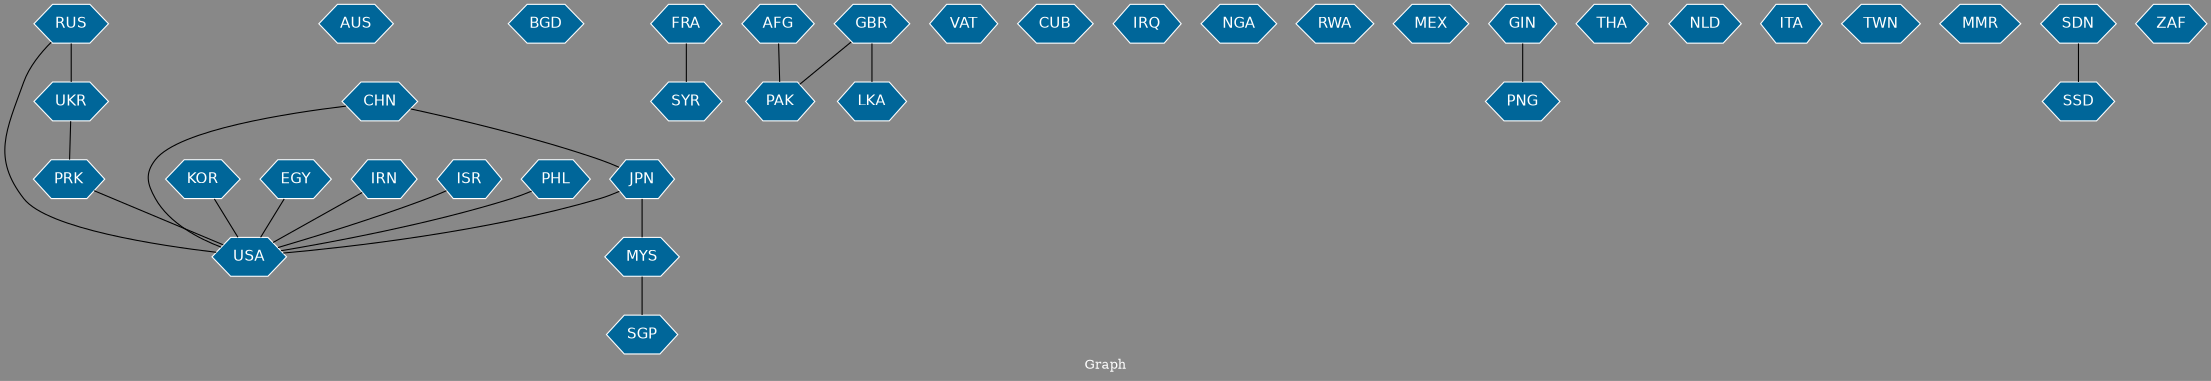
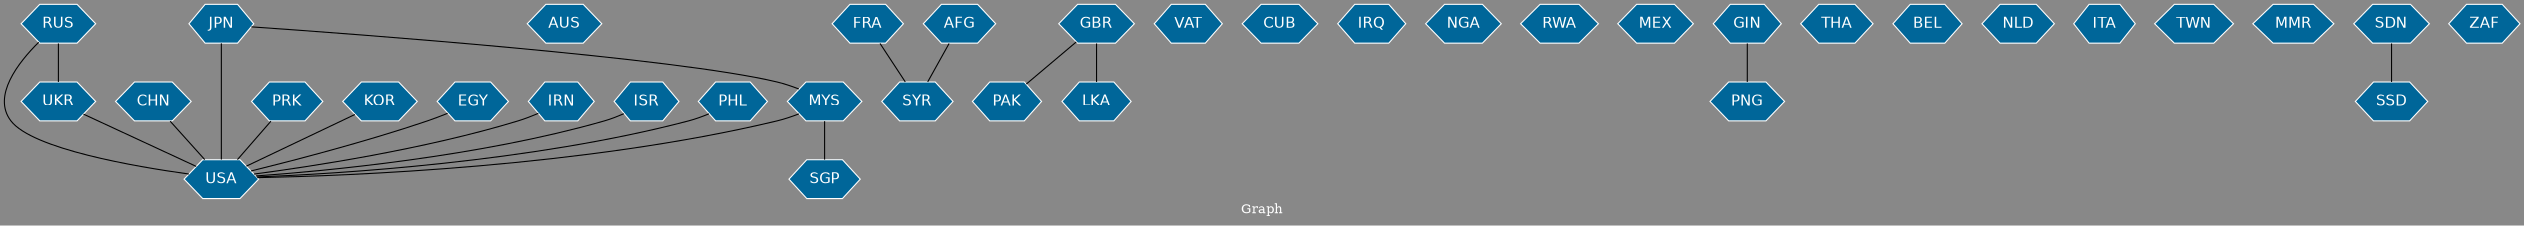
(546, 24) -> none
none -> (1927, 24)
(779, 63) -> (938, 63)
(516, 134) -> none
(70, 140) -> (140, 140)
none -> (530, 161)
